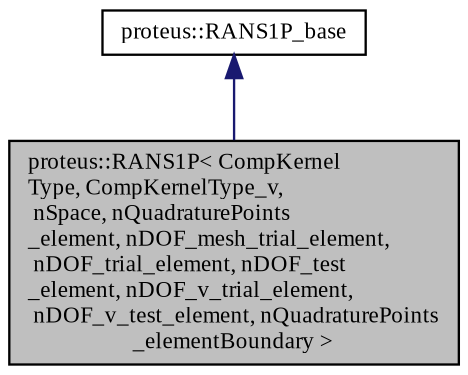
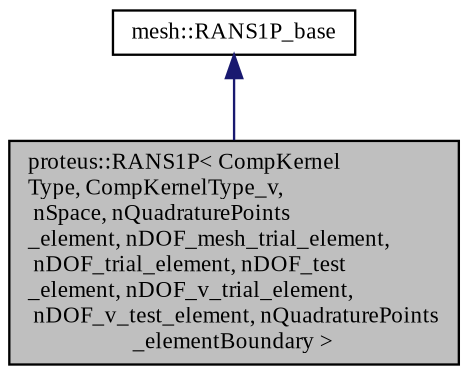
(234, 33) -> (234, 33)
